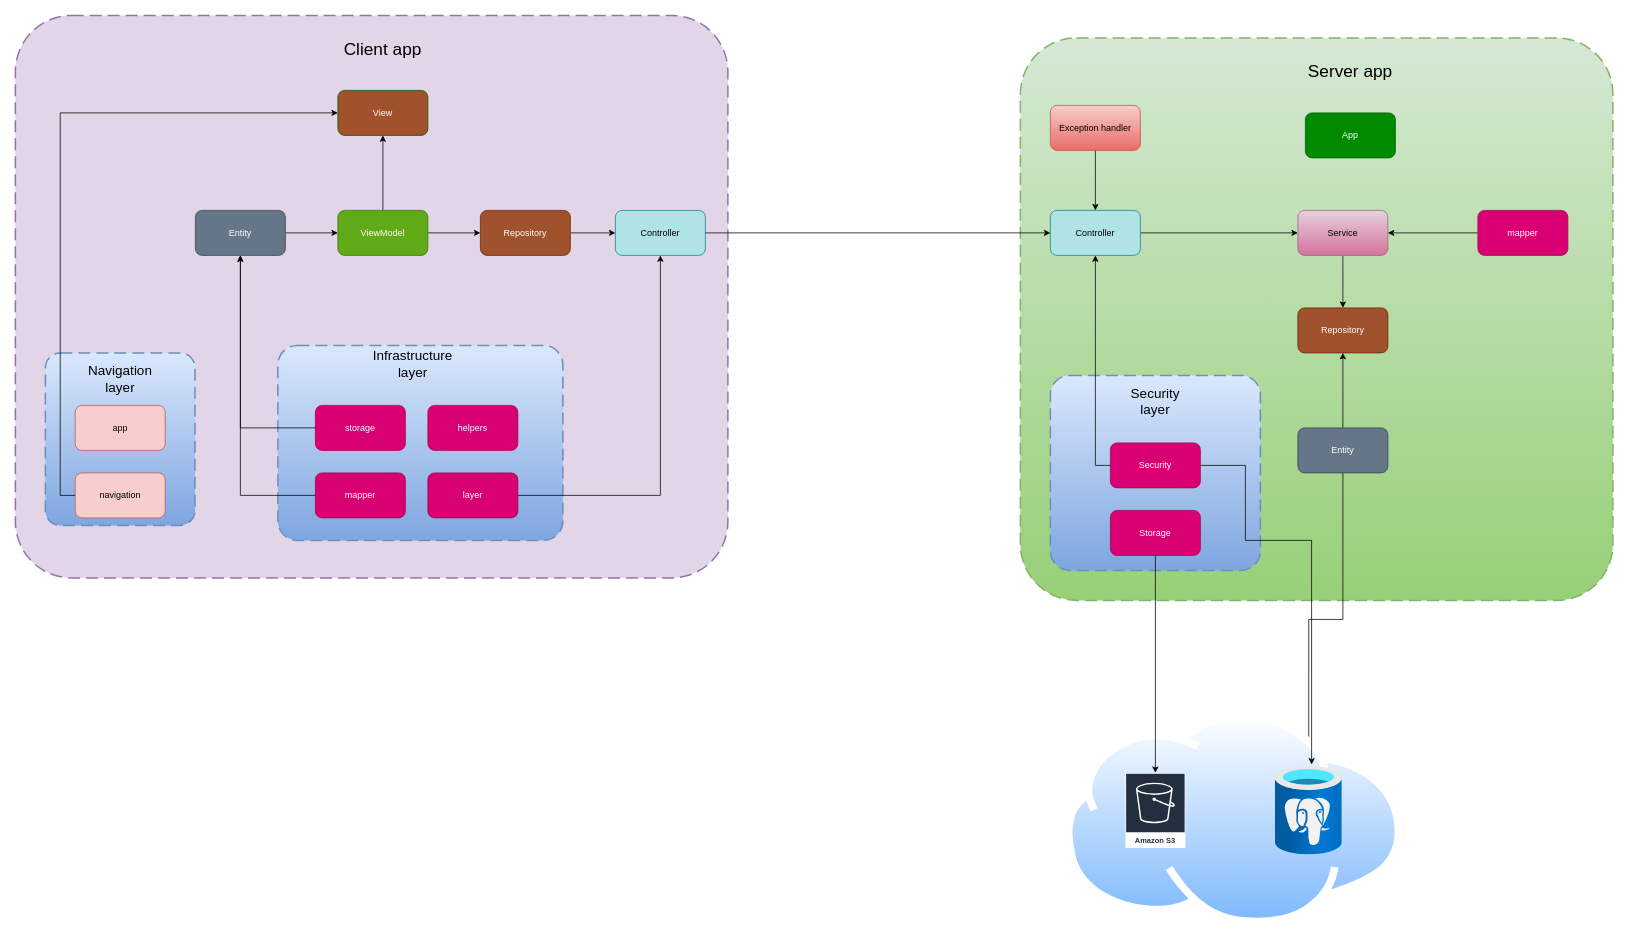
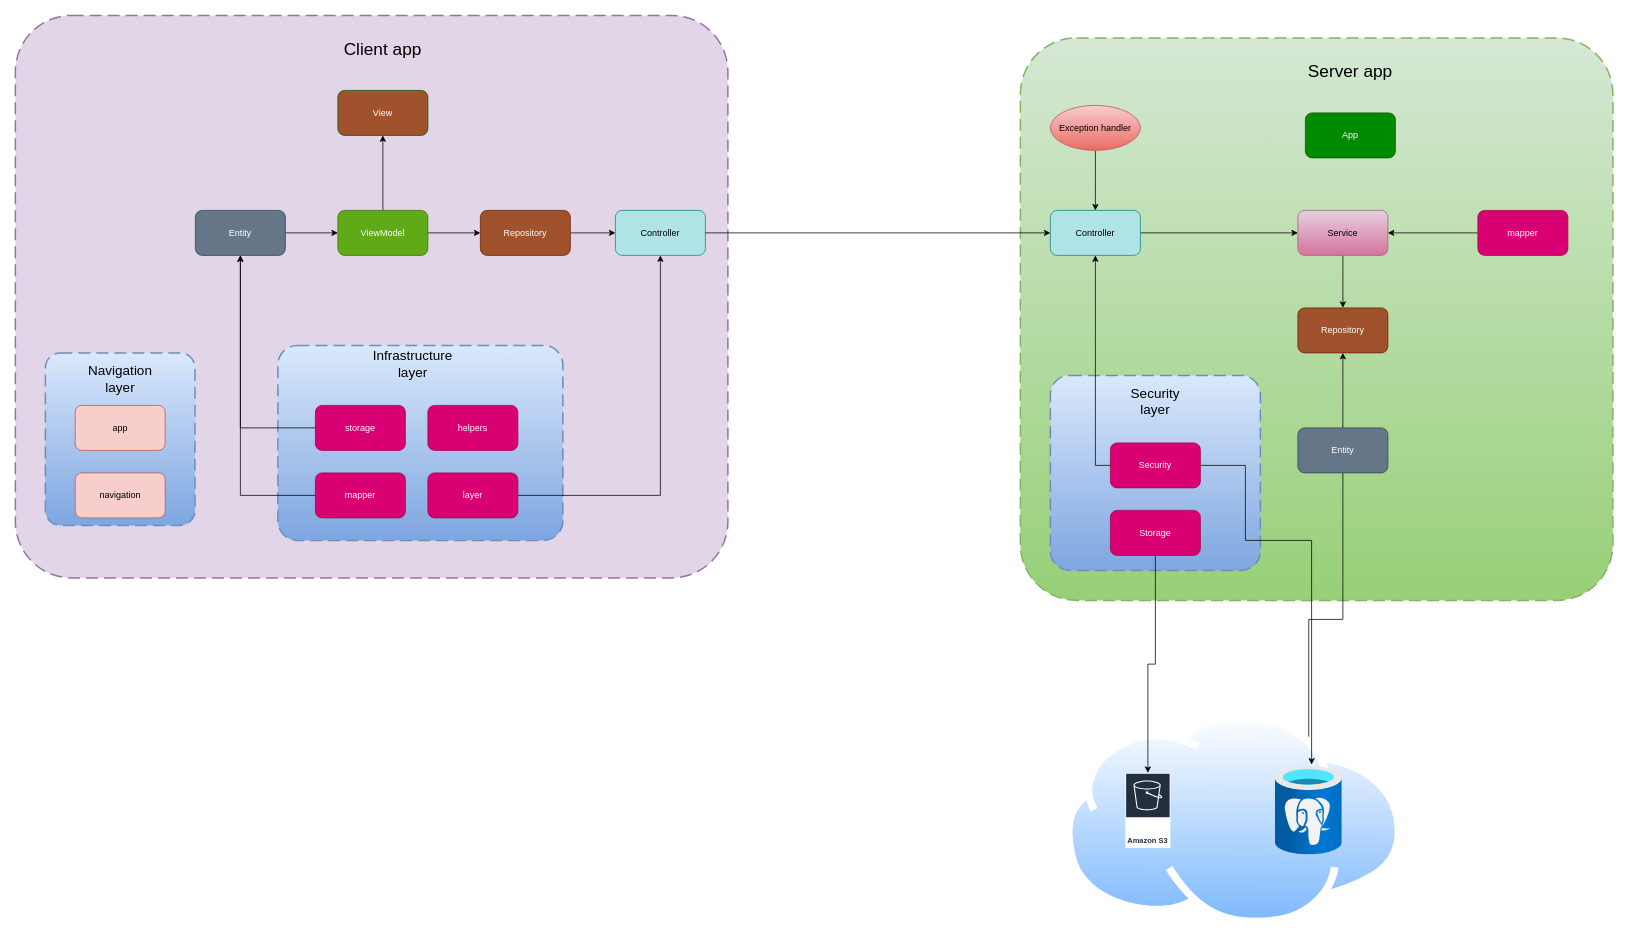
(1095, 128) -> (1095, 128)
(60, 310) -> none
(1155, 810) -> (1148, 810)
